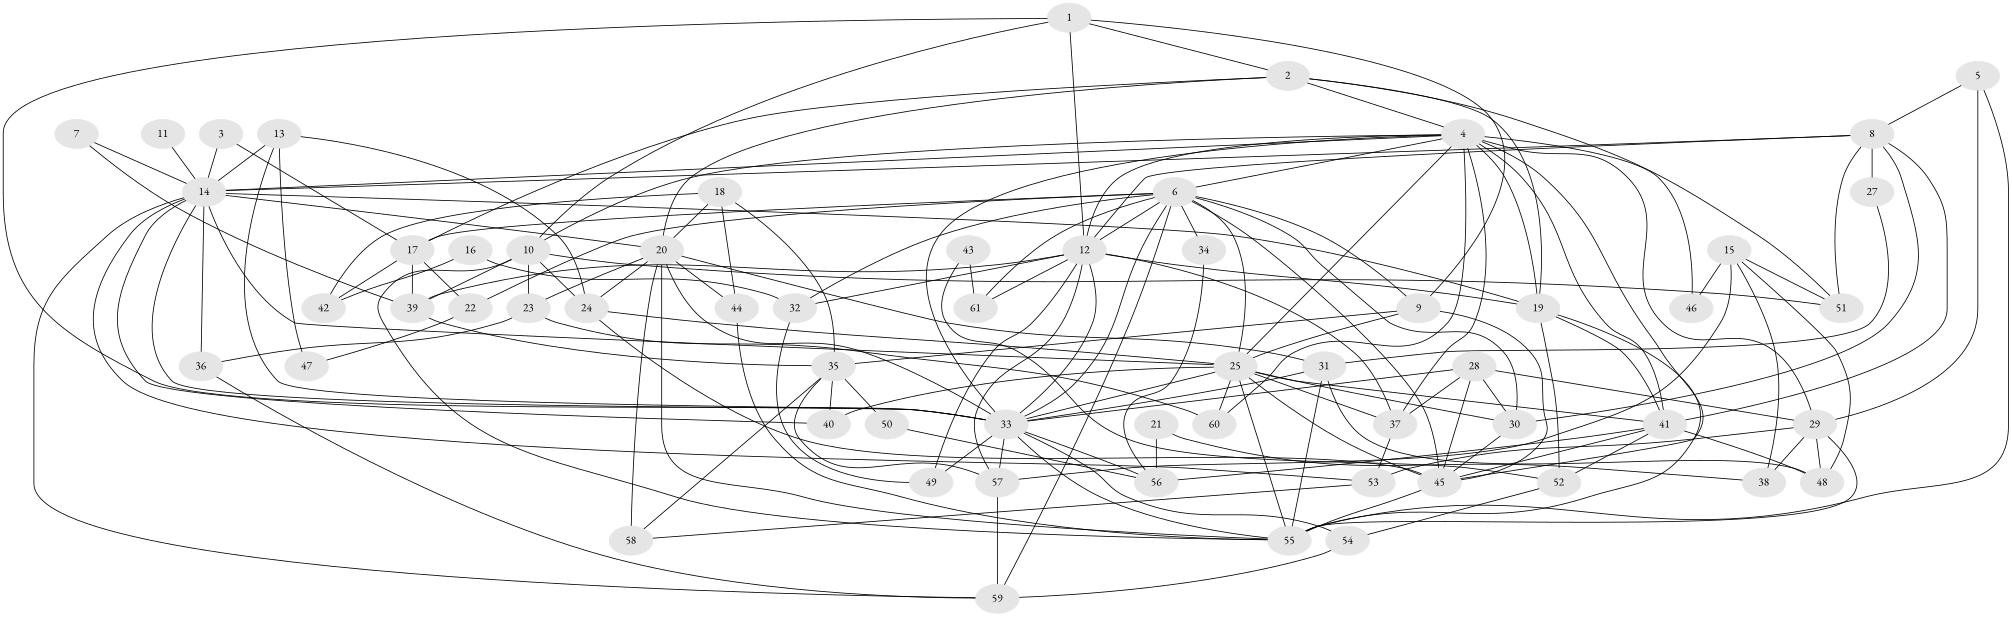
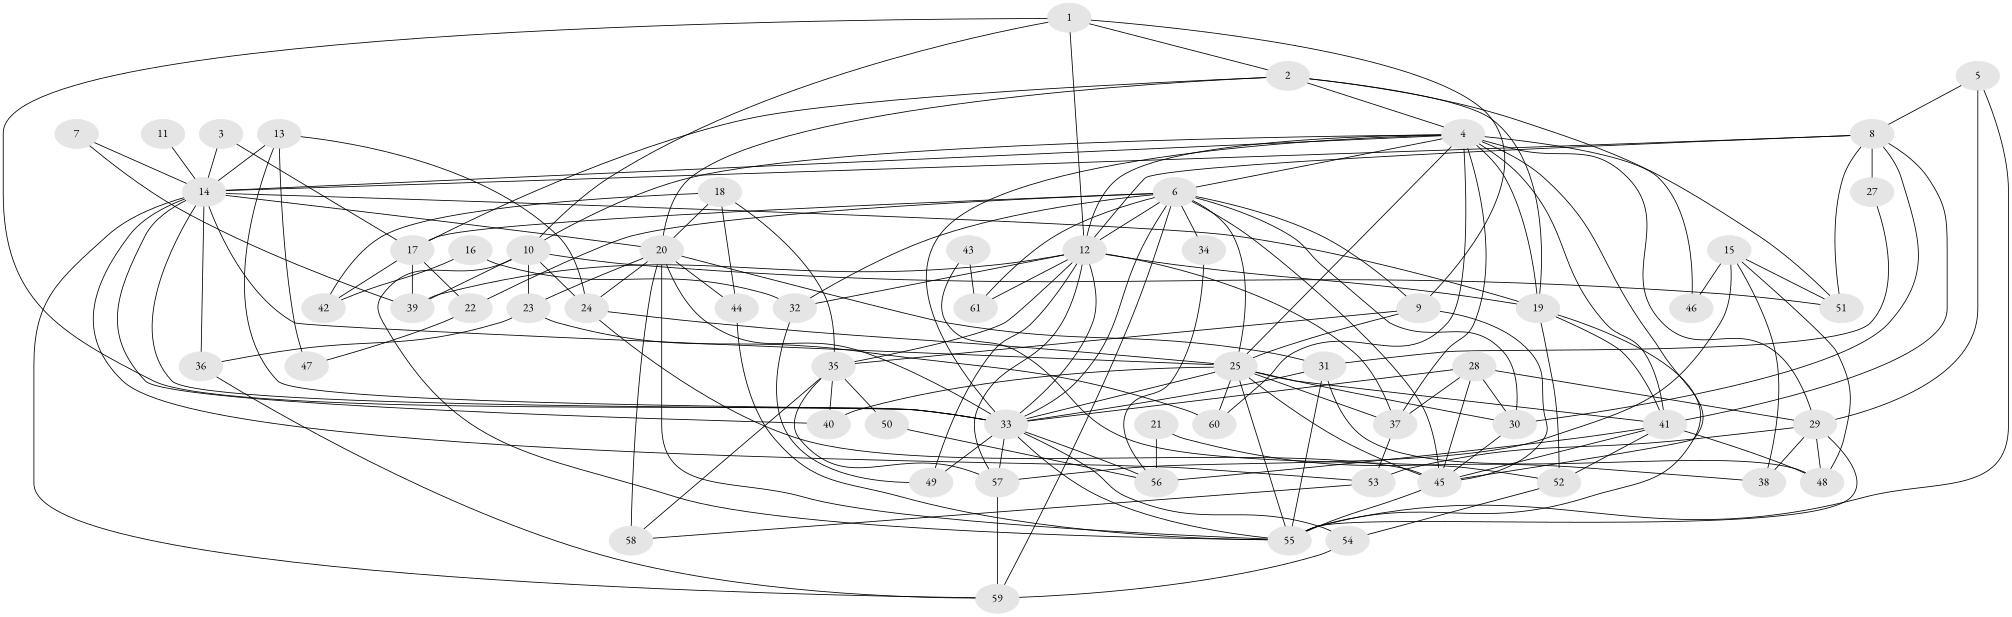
(618, 355) -> (974, 334)
